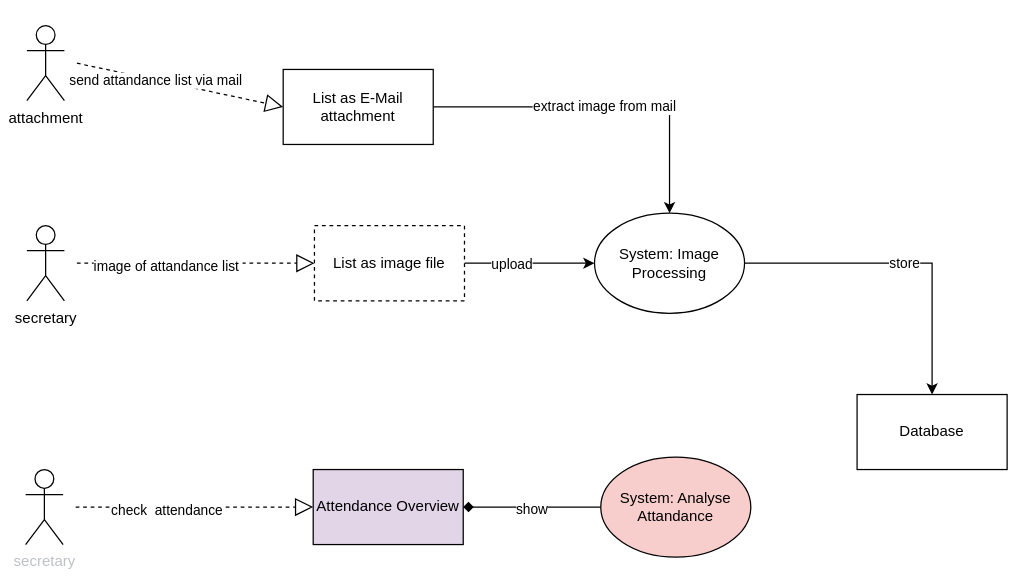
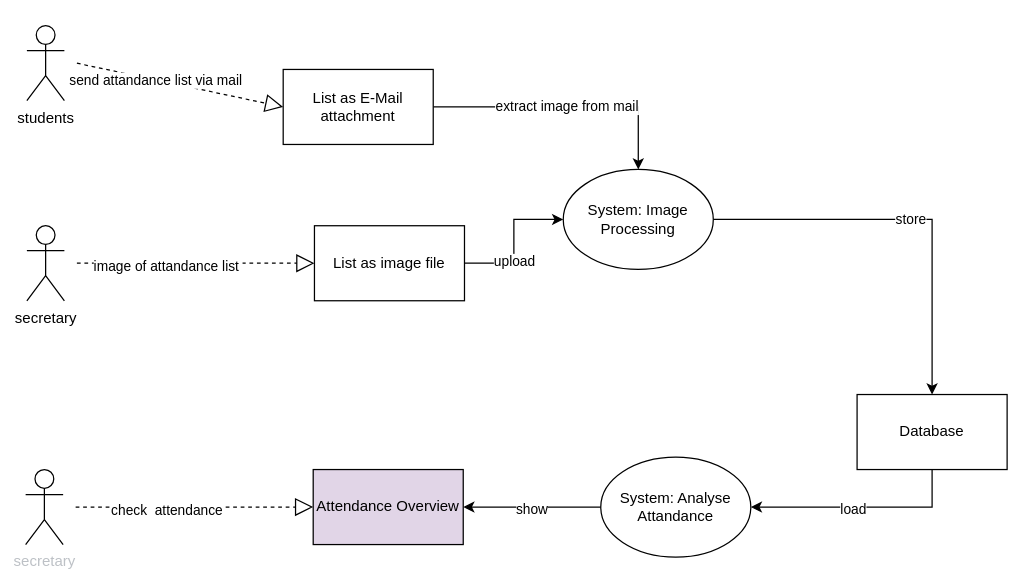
(46, 118) -> (46, 118)
(389, 263) -> (389, 263)
(669, 263) -> (638, 219)
(474, 507) -> (473, 507)
(676, 507) -> (676, 507)
none -> (864, 507)
